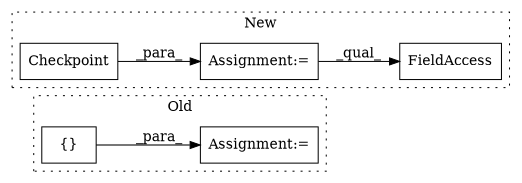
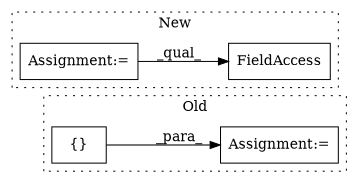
(69, 61) -> none
